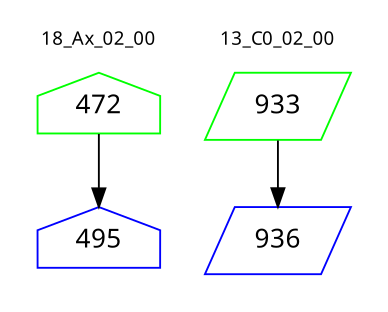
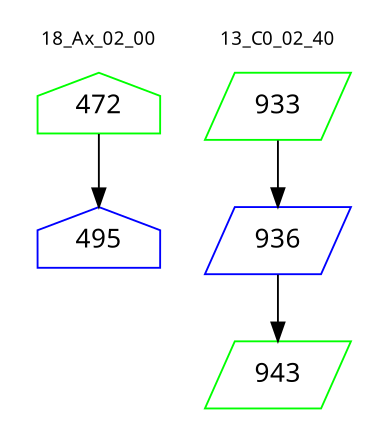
(278, 40) -> (278, 40)
none -> (278, 375)
